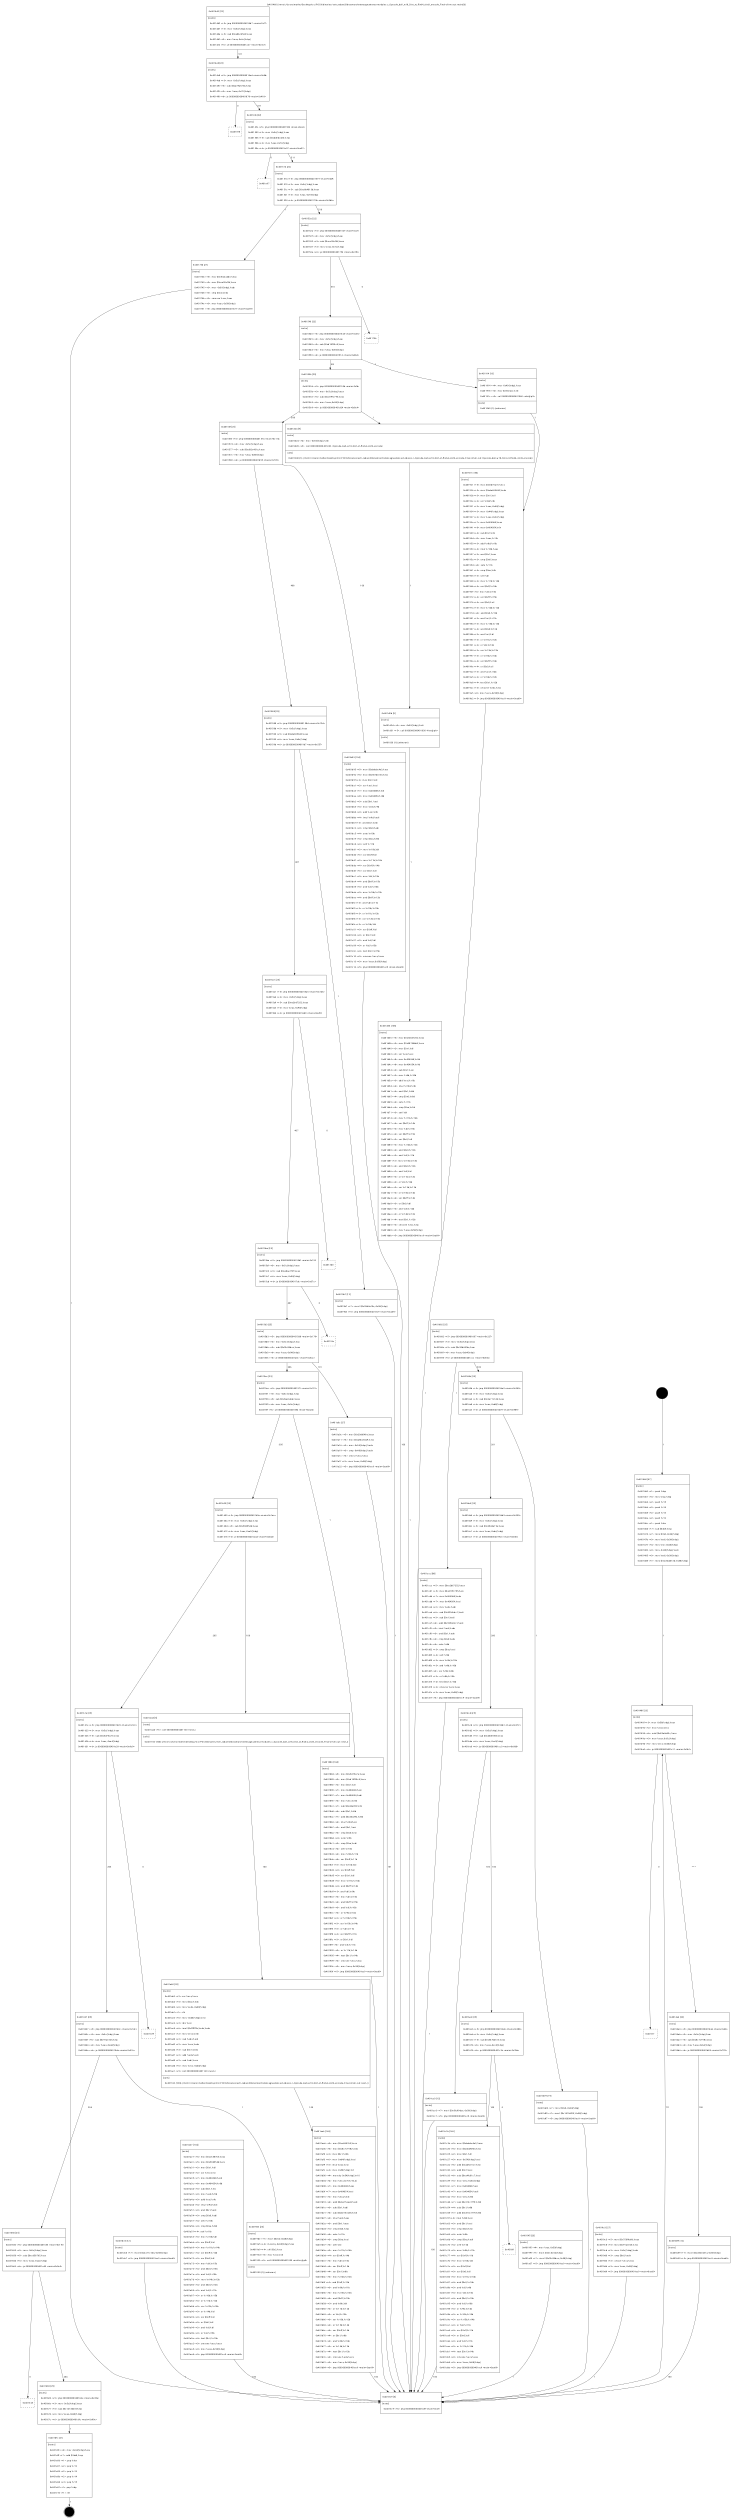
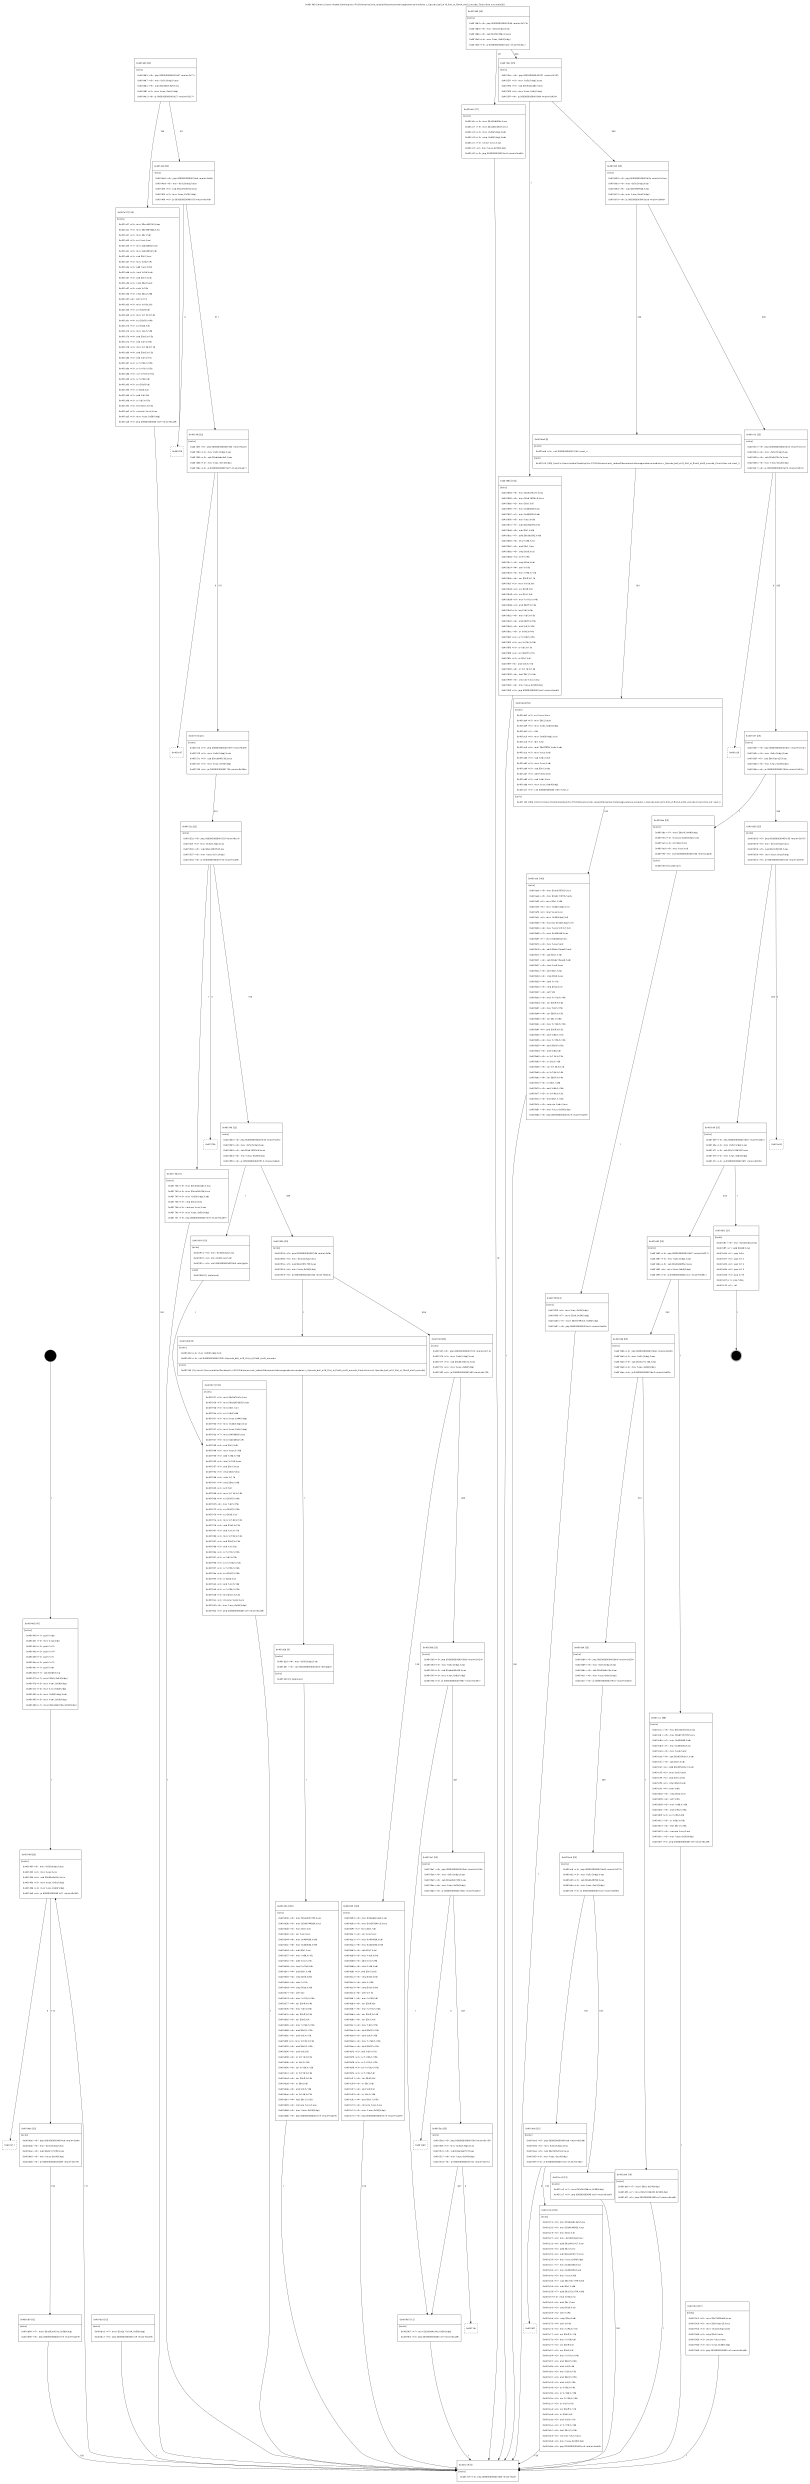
none -> (152, 153)
(267, 232) -> (201, 1016)
none -> (629, 1081)
none -> (707, 1200)
(287, 1302) -> (445, 2240)
